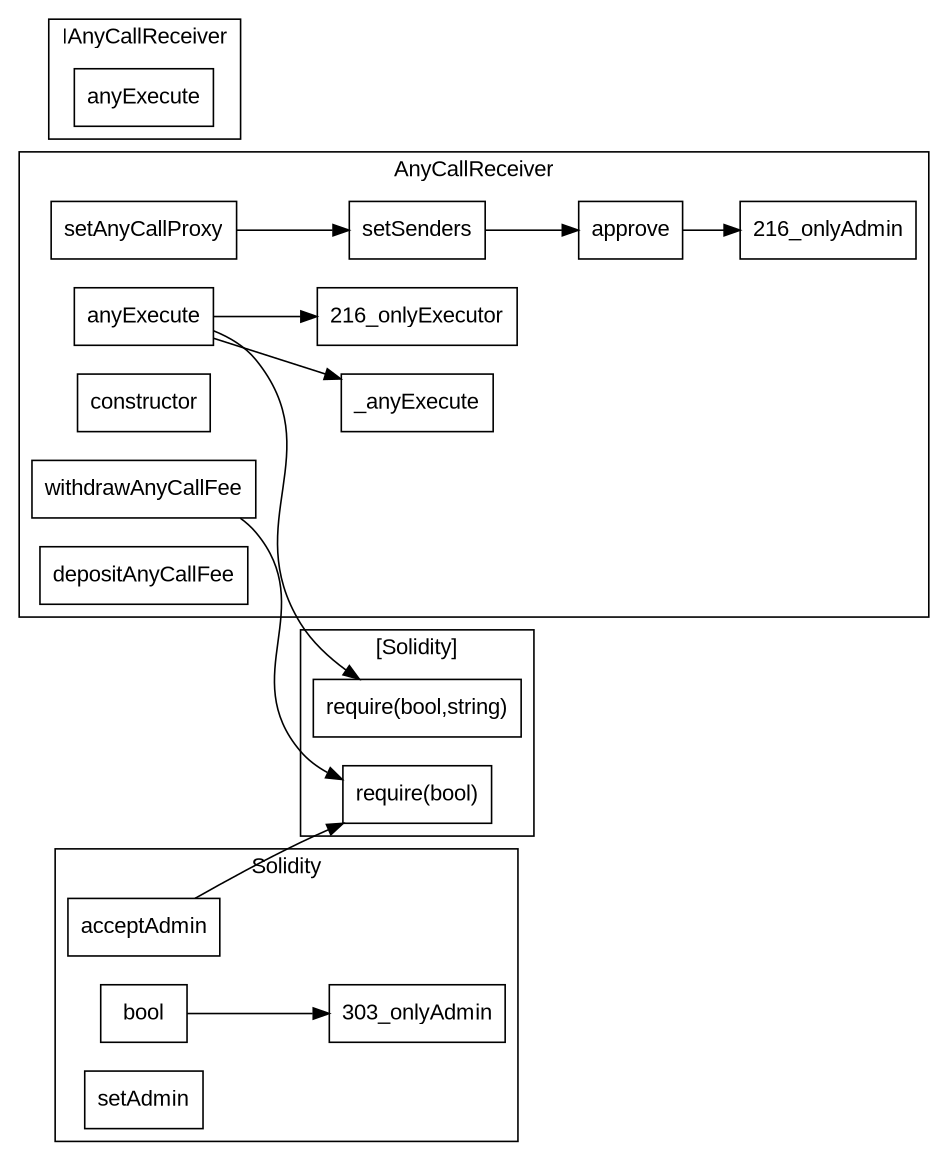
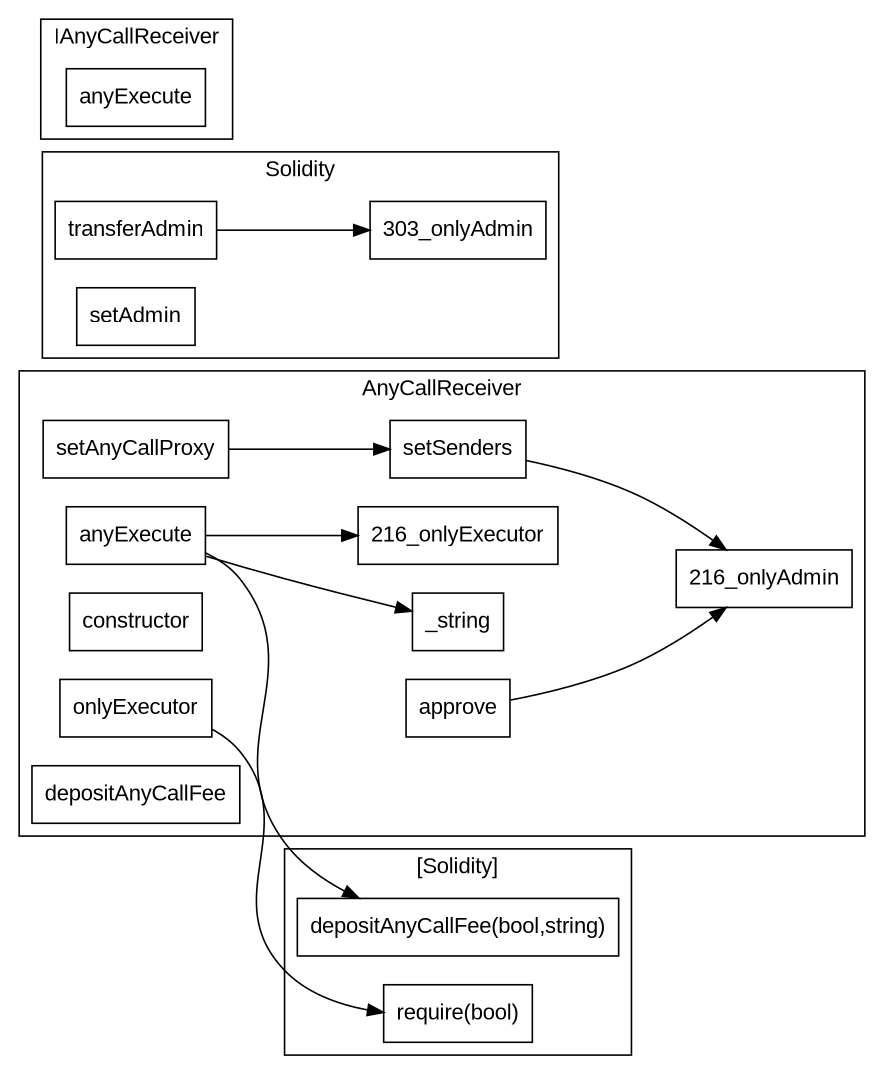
(524, 230) -> (624, 489)
(417, 403) -> (458, 622)
(144, 489) -> (136, 708)
(417, 708) -> (458, 927)
(144, 927) -> none
(144, 1014) -> (136, 230)
